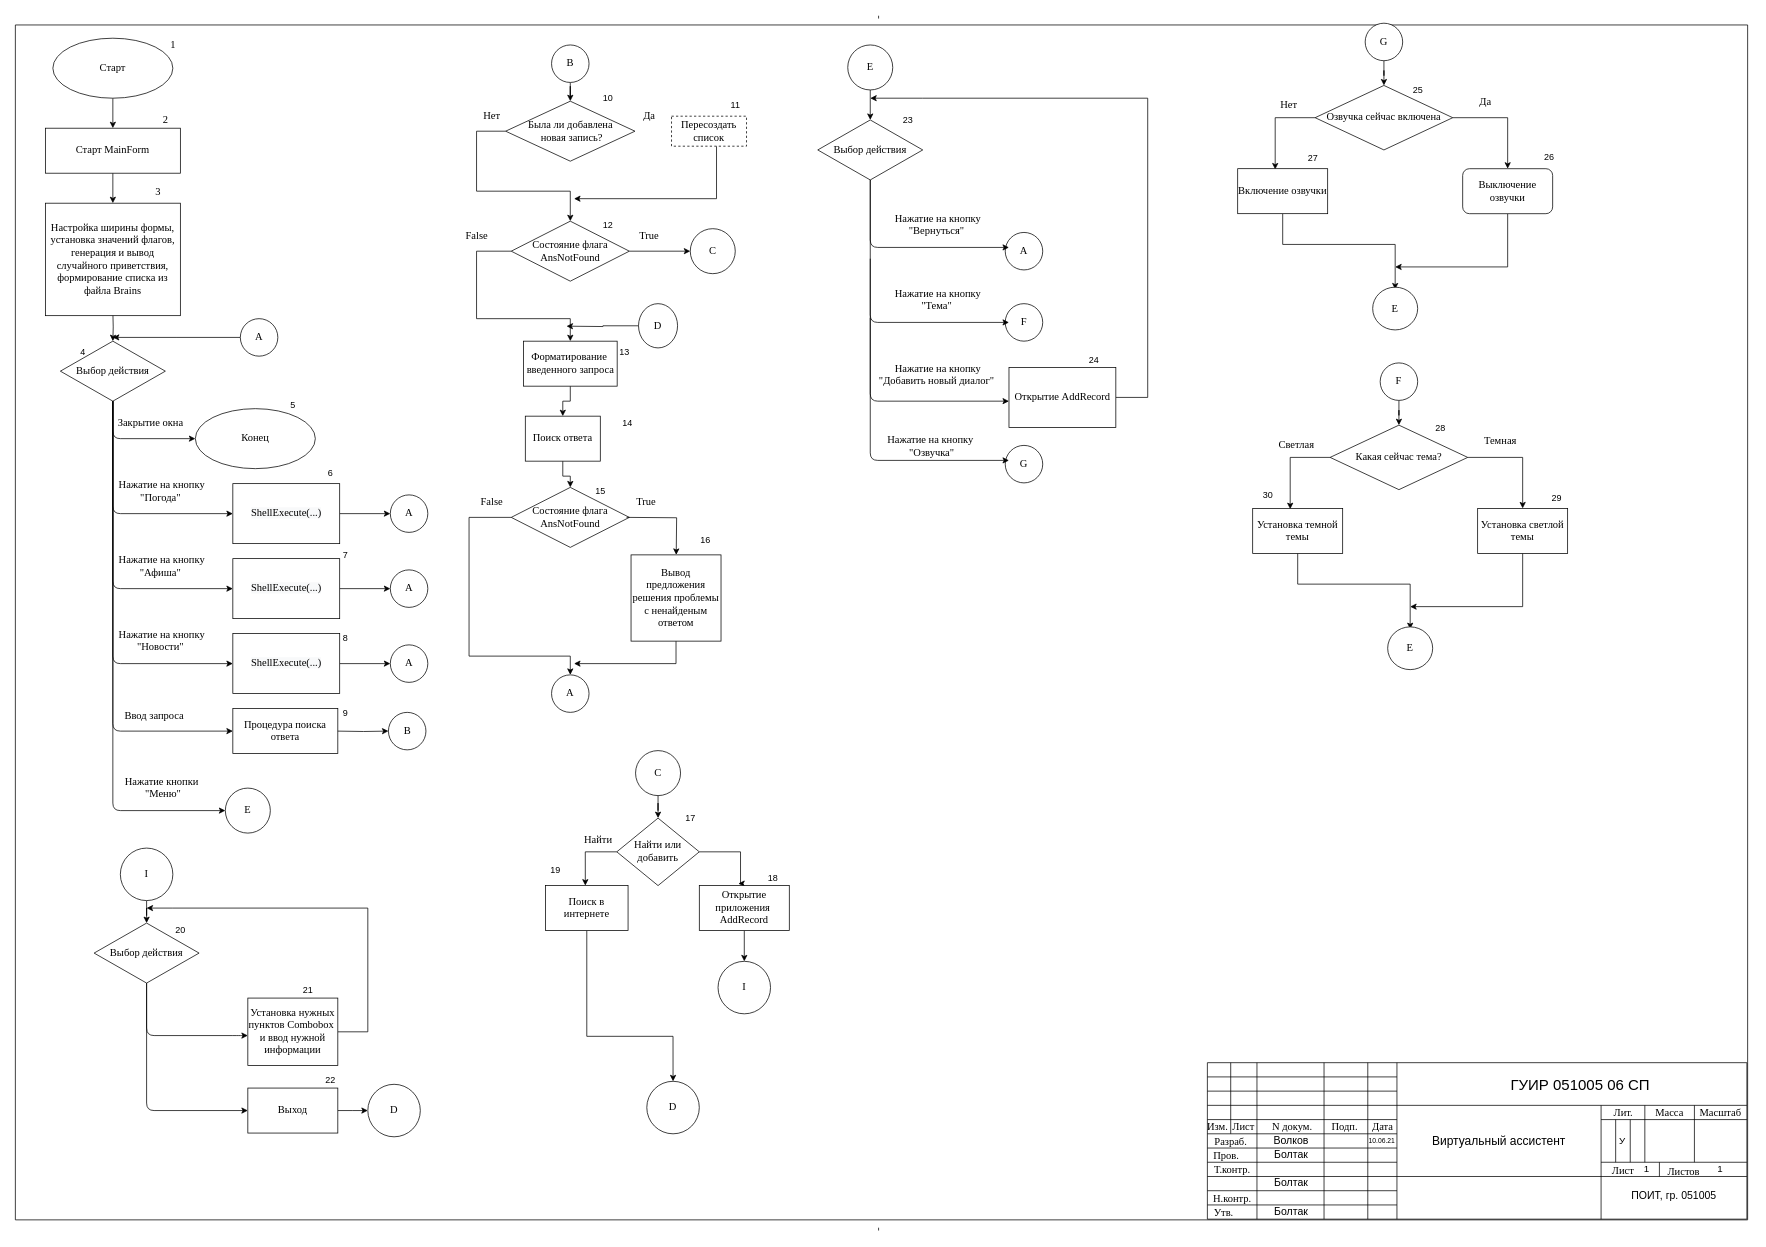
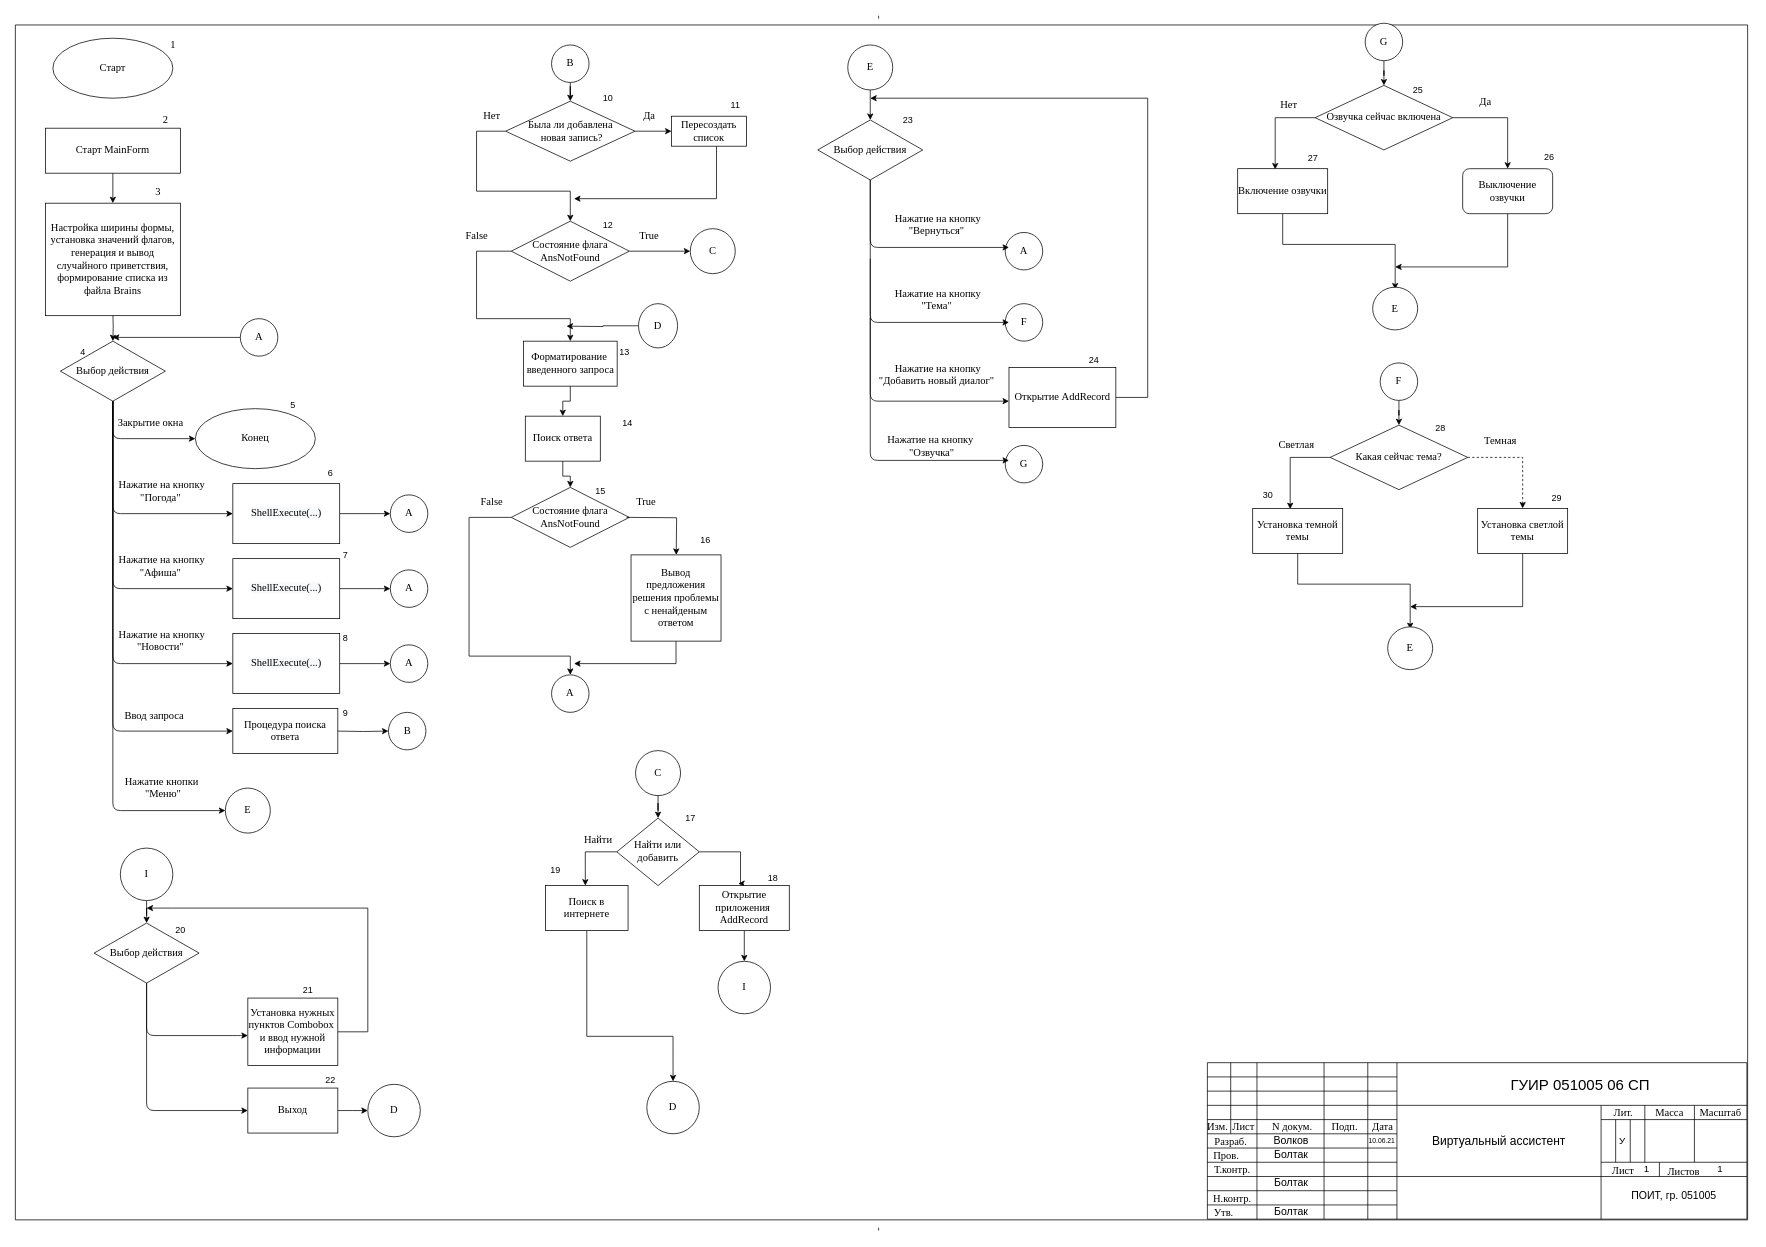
(113, 121) -> none
none -> (650, 131)
(709, 131) -> (709, 131)
(1518, 457) -> (1518, 457)
